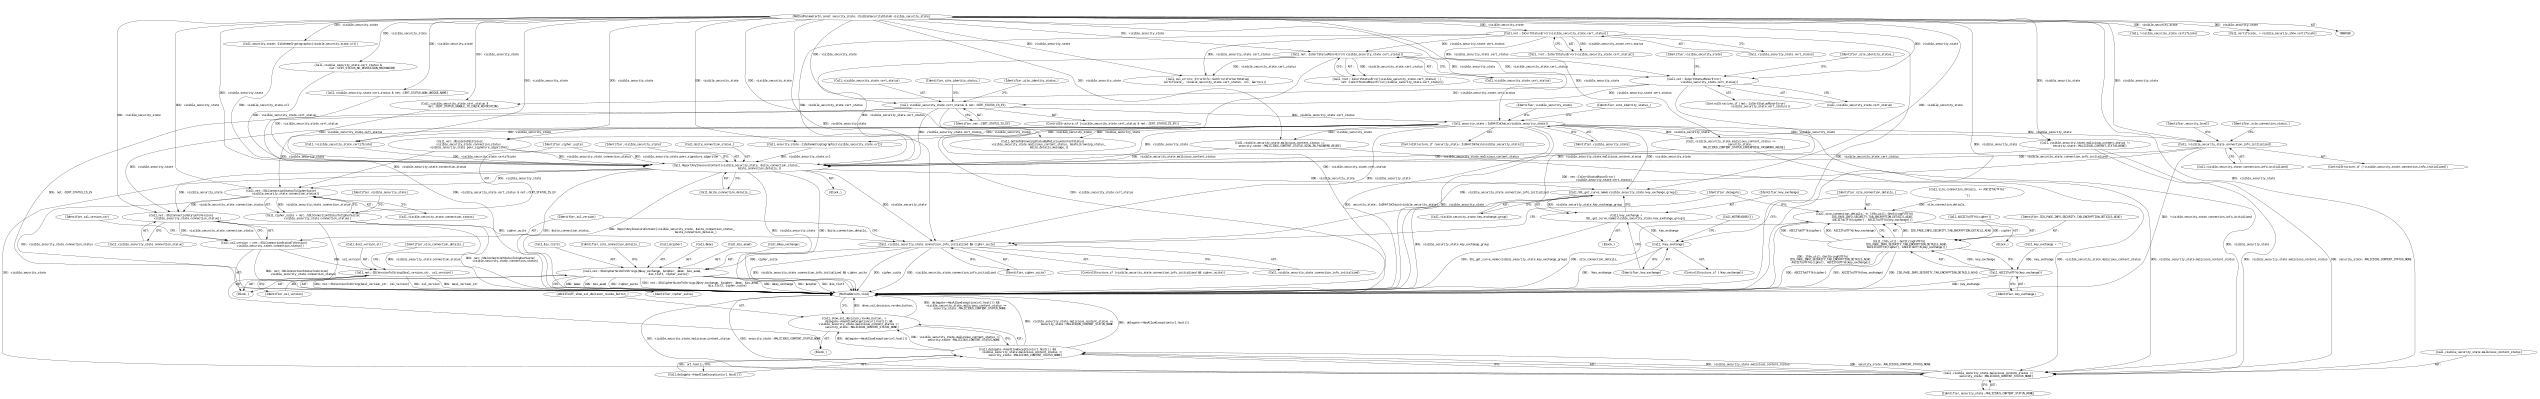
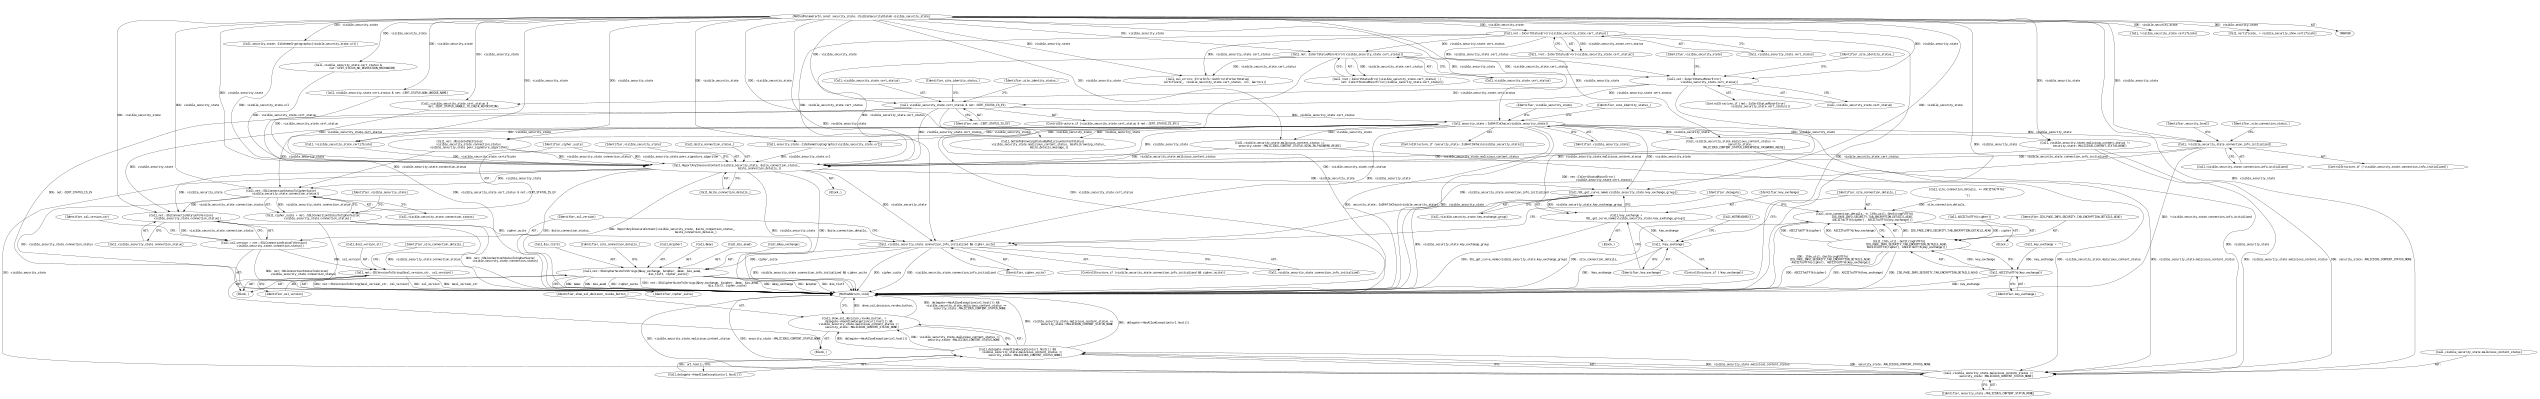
(592, 294) -> (592, 294)
